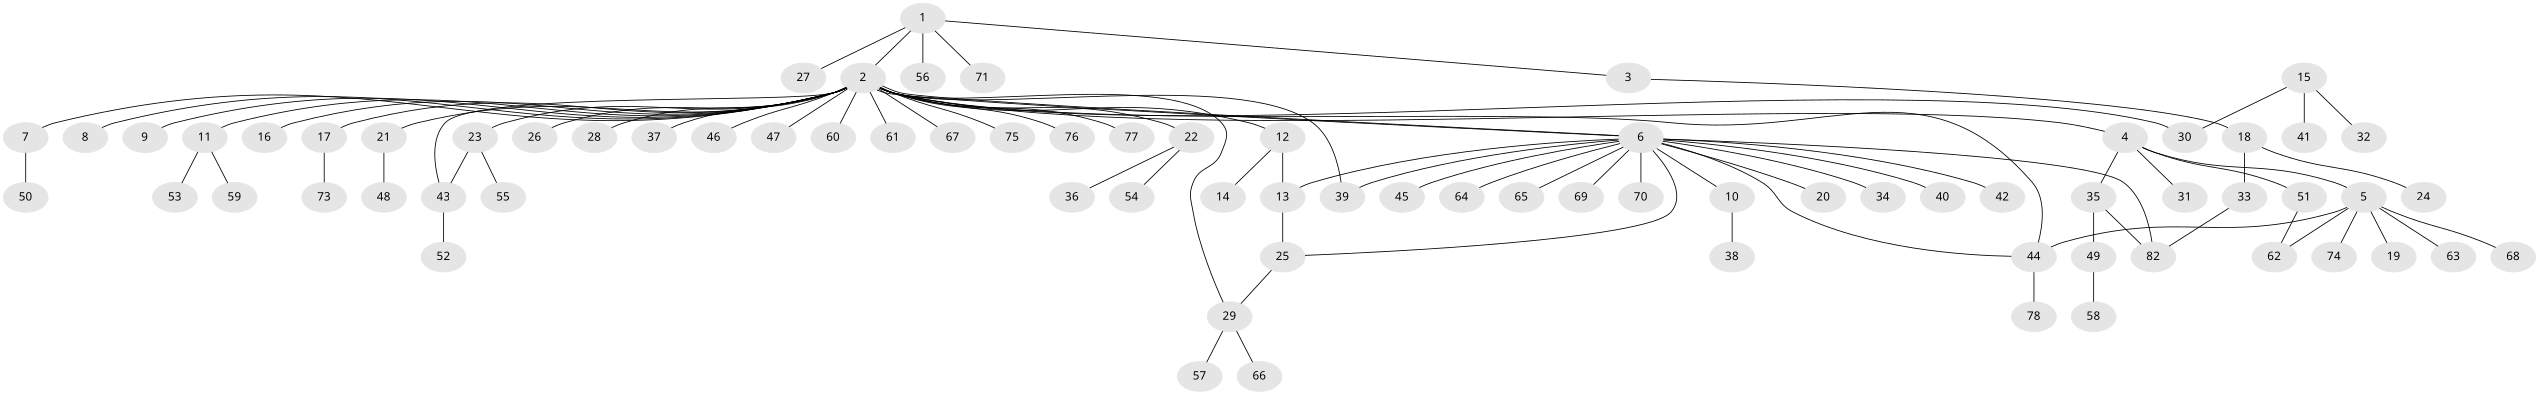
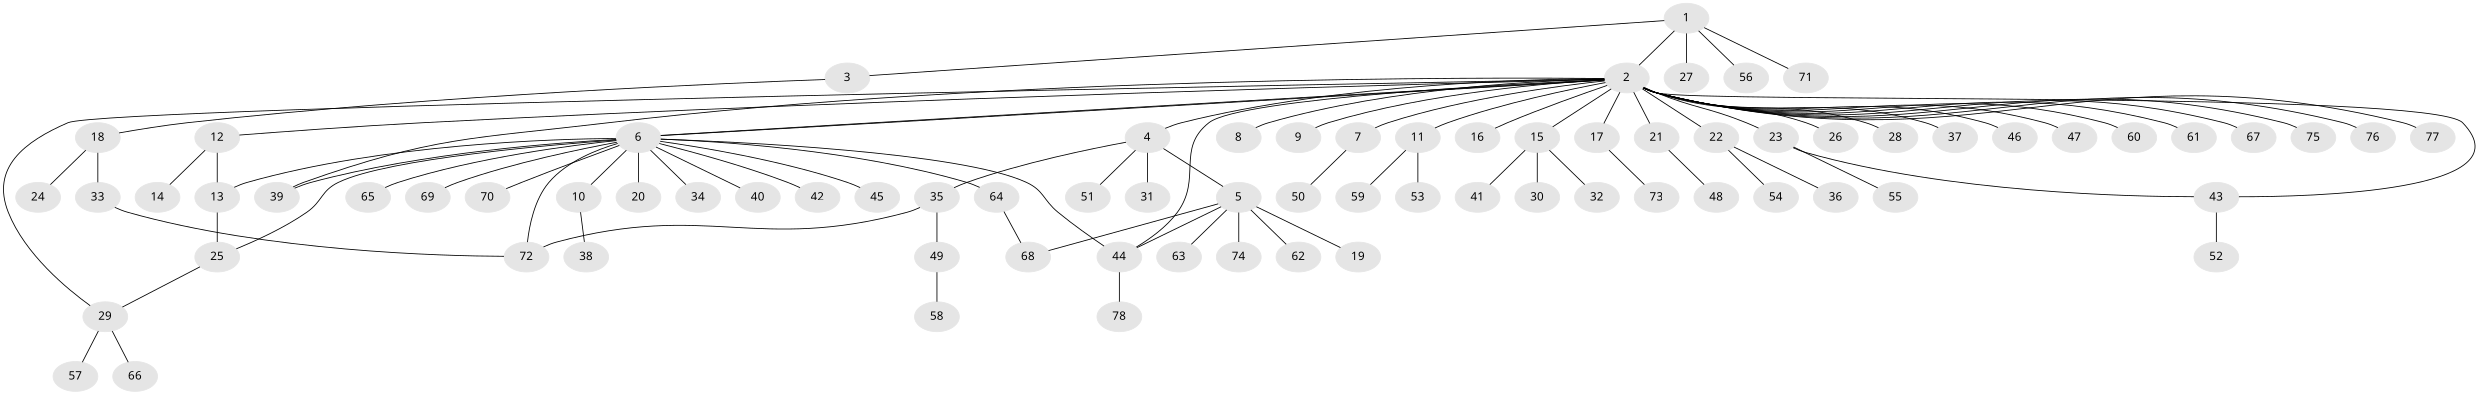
(1524, 108) -> (1582, 108)
none -> (1012, 227)
(2289, 228) -> none
(2153, 257) -> (527, 257)
